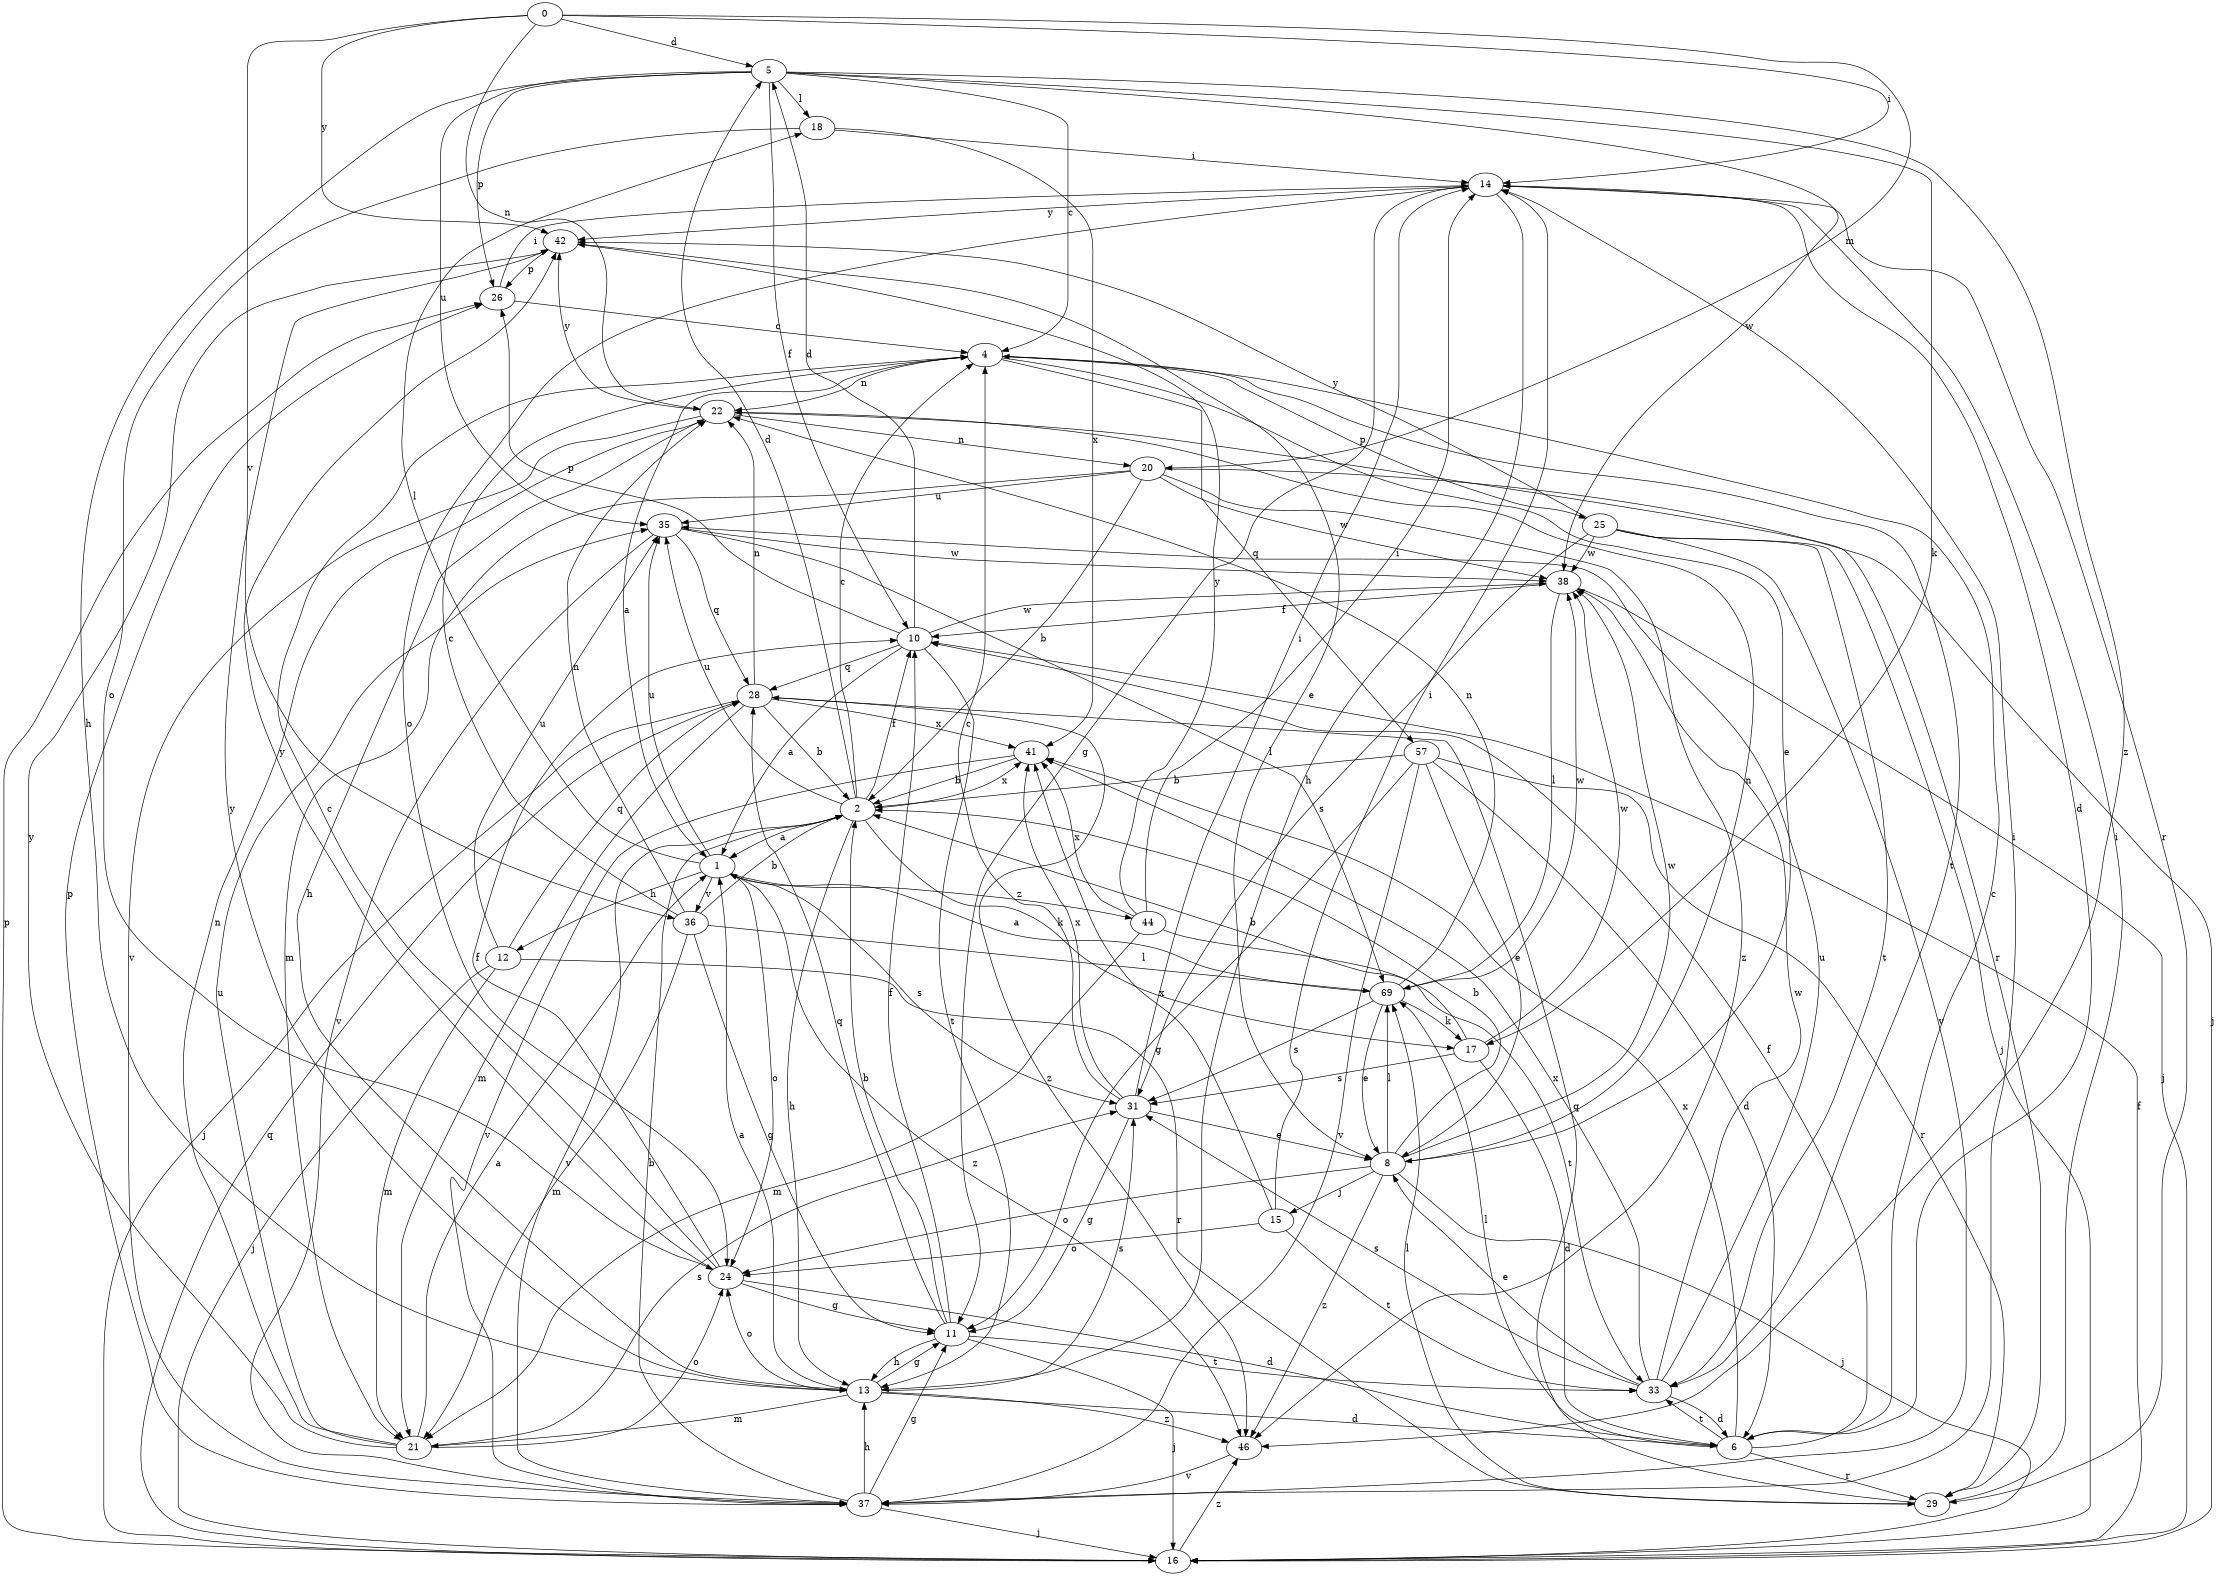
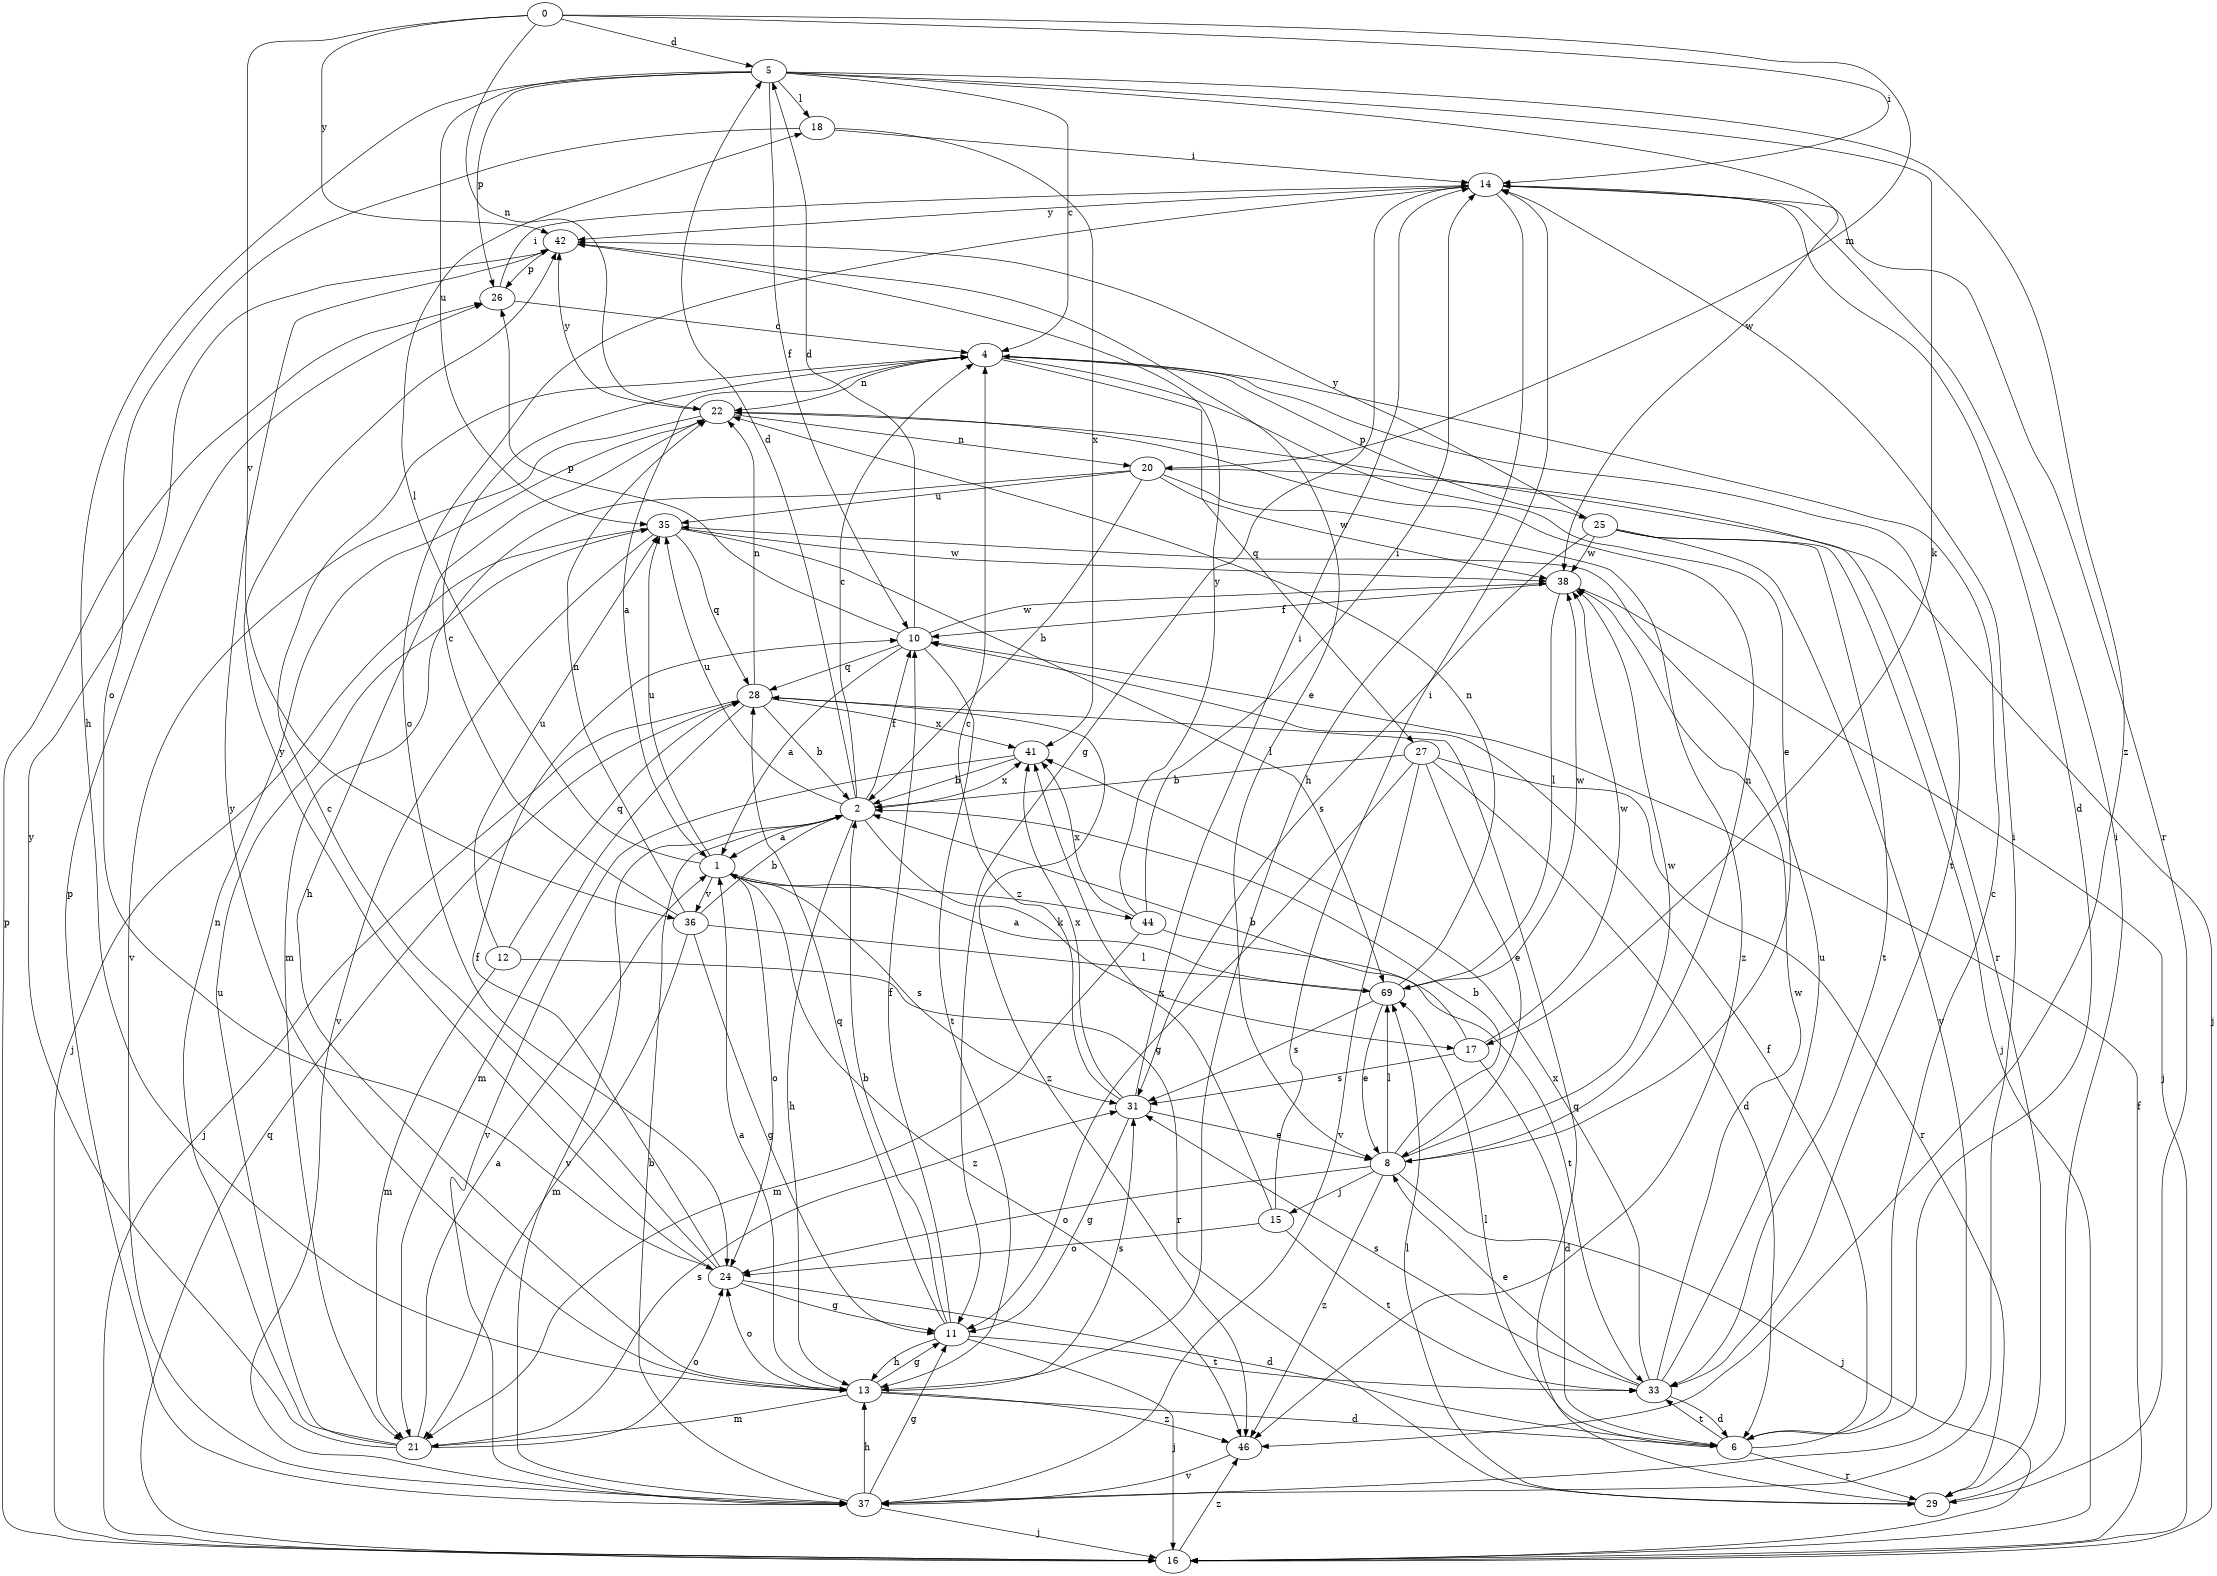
(1422, 753) -> (1422, 753)
(610, 905) -> none
(1526, 987) -> none
(1430, 1016) -> none
(339, 1537) -> (54, 1424)
